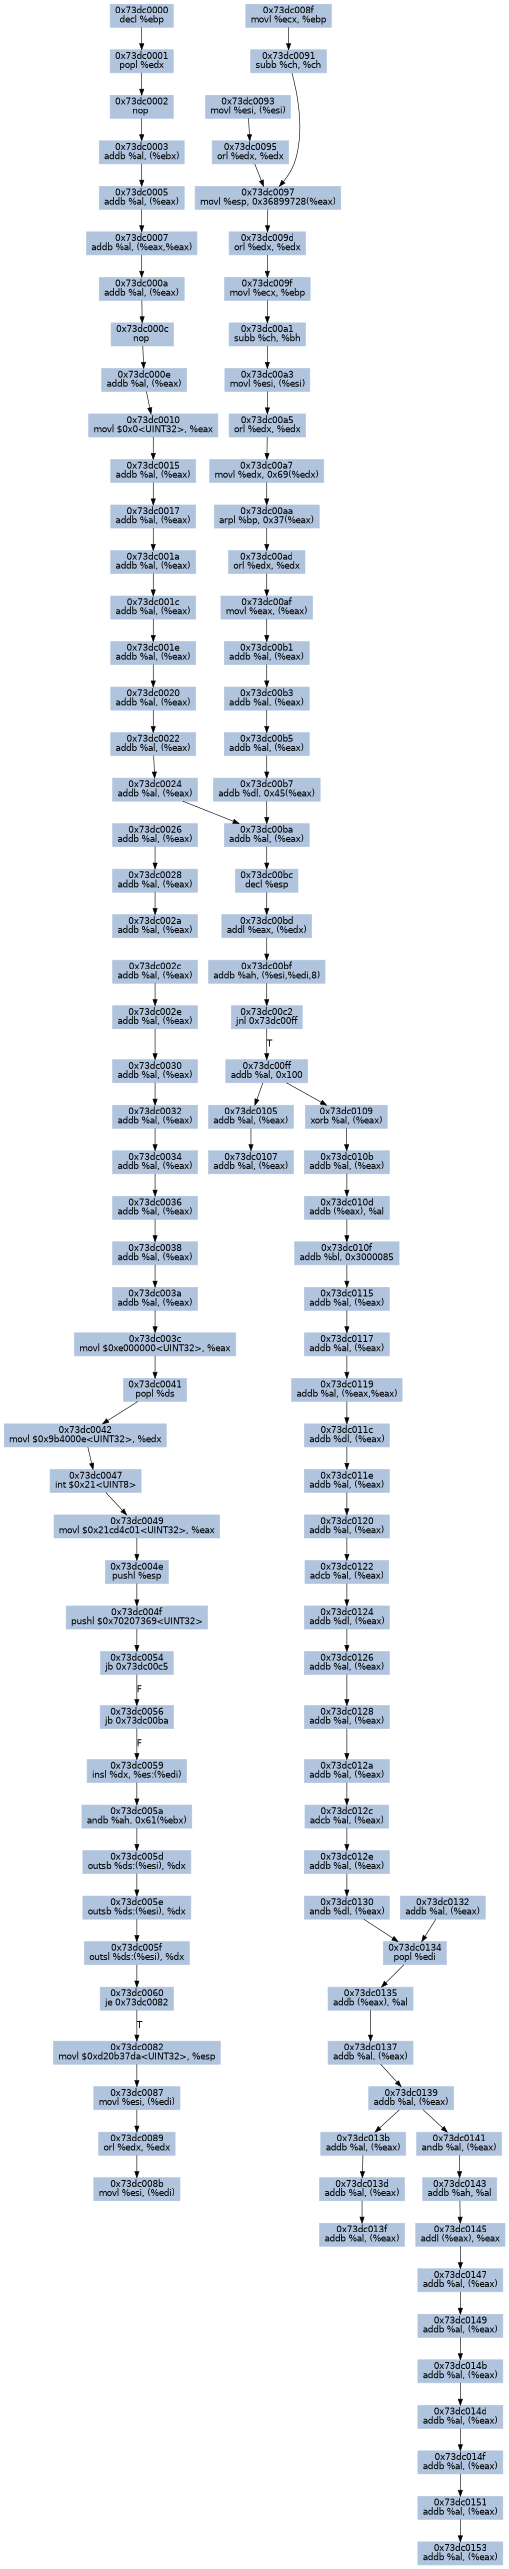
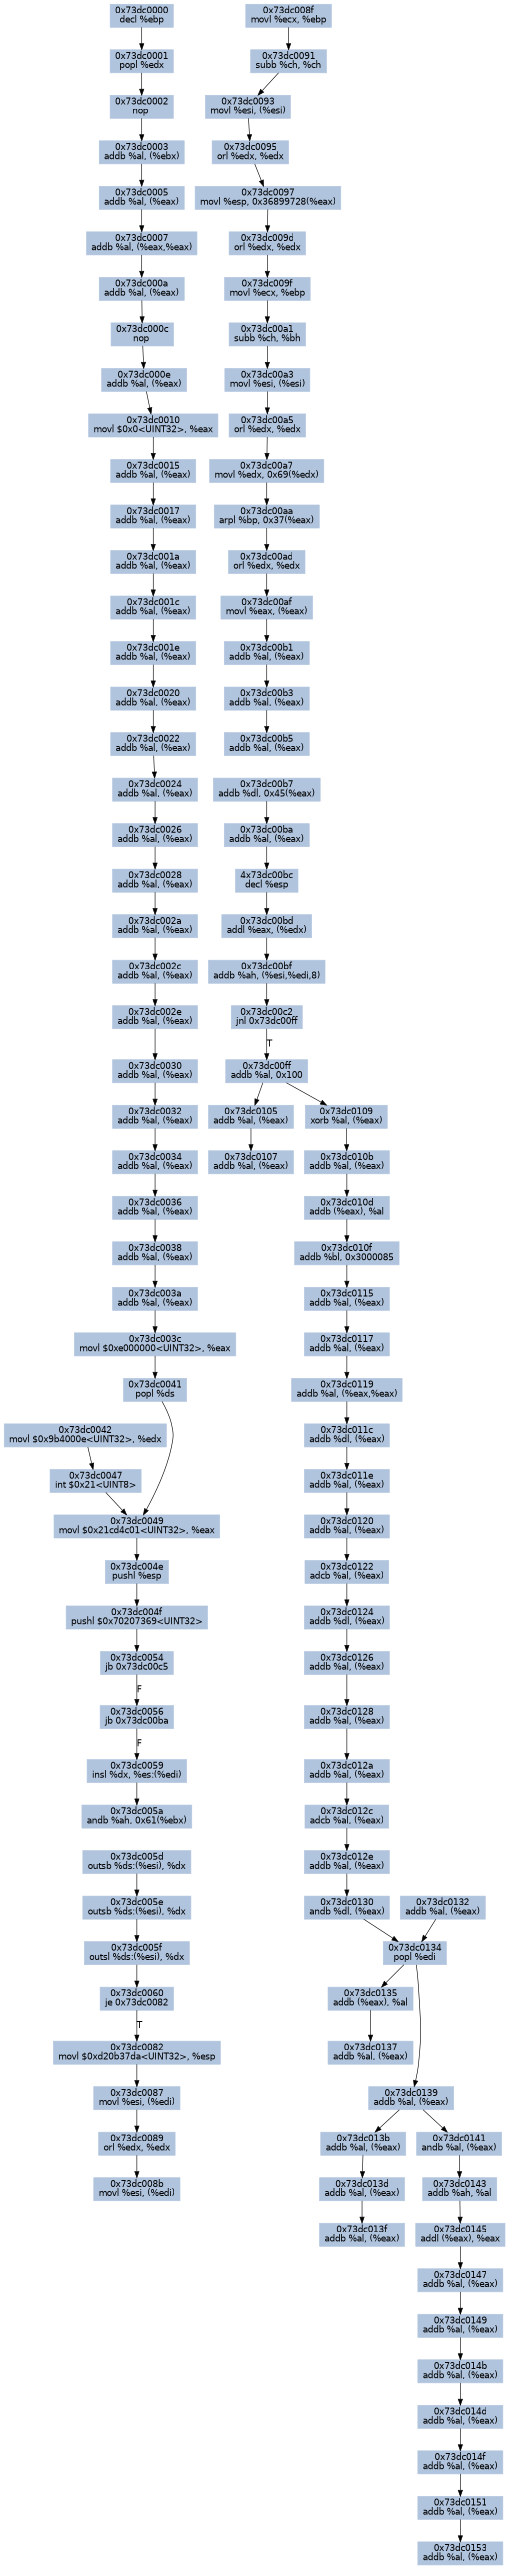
(300, 129) -> (270, 82)
(267, 764) -> none
(208, 811) -> (155, 809)
(267, 881) -> (267, 881)
none -> (155, 946)
(123, 1411) -> (169, 1456)
(137, 1836) -> none
(389, 2073) -> (420, 2023)
